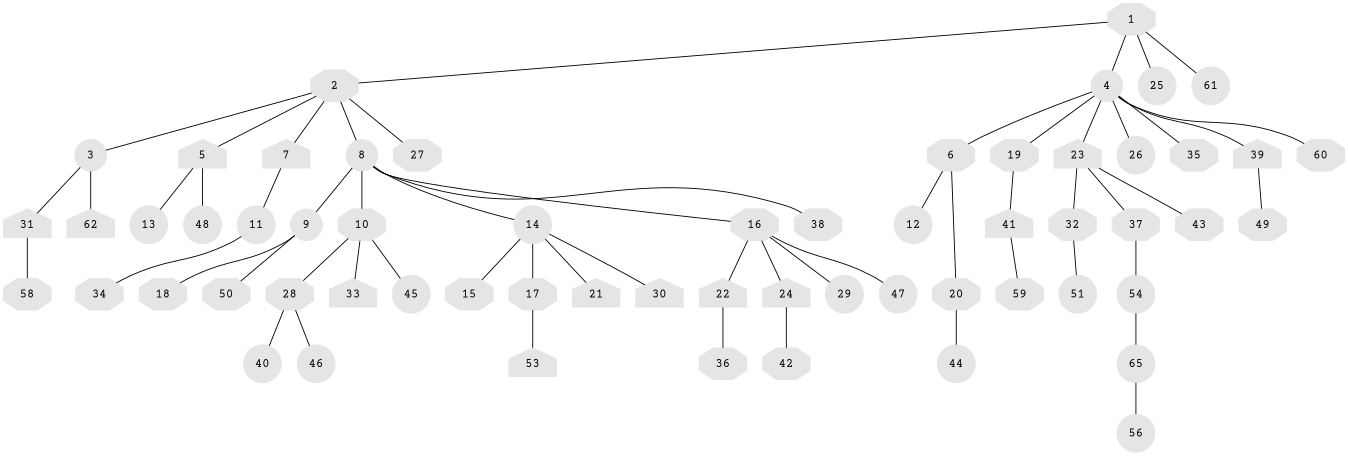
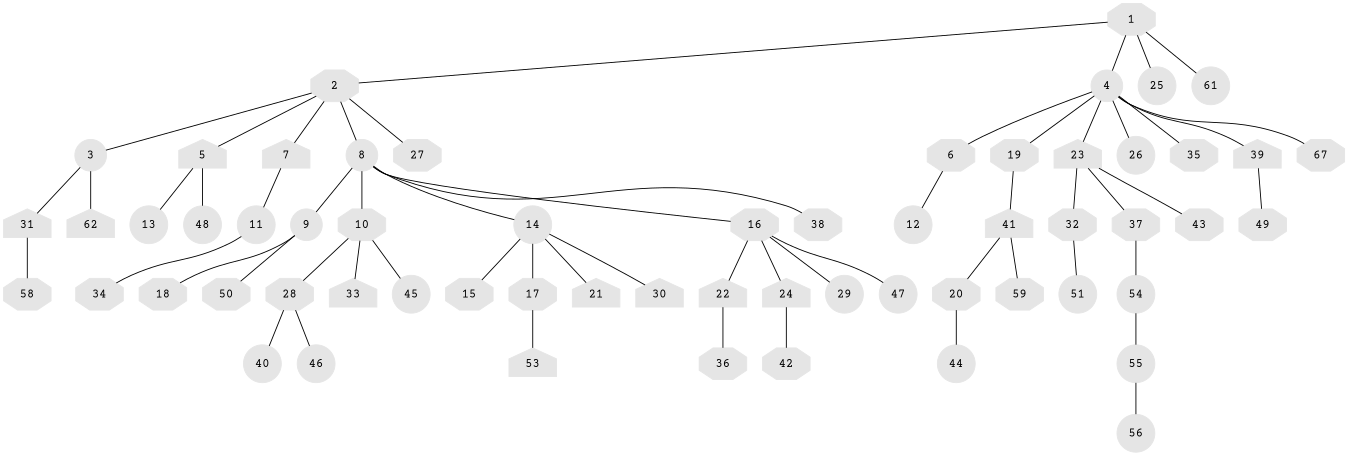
(1321, 155) -> (1321, 155)
(954, 225) -> (984, 258)
(1136, 364) -> (1136, 364)
